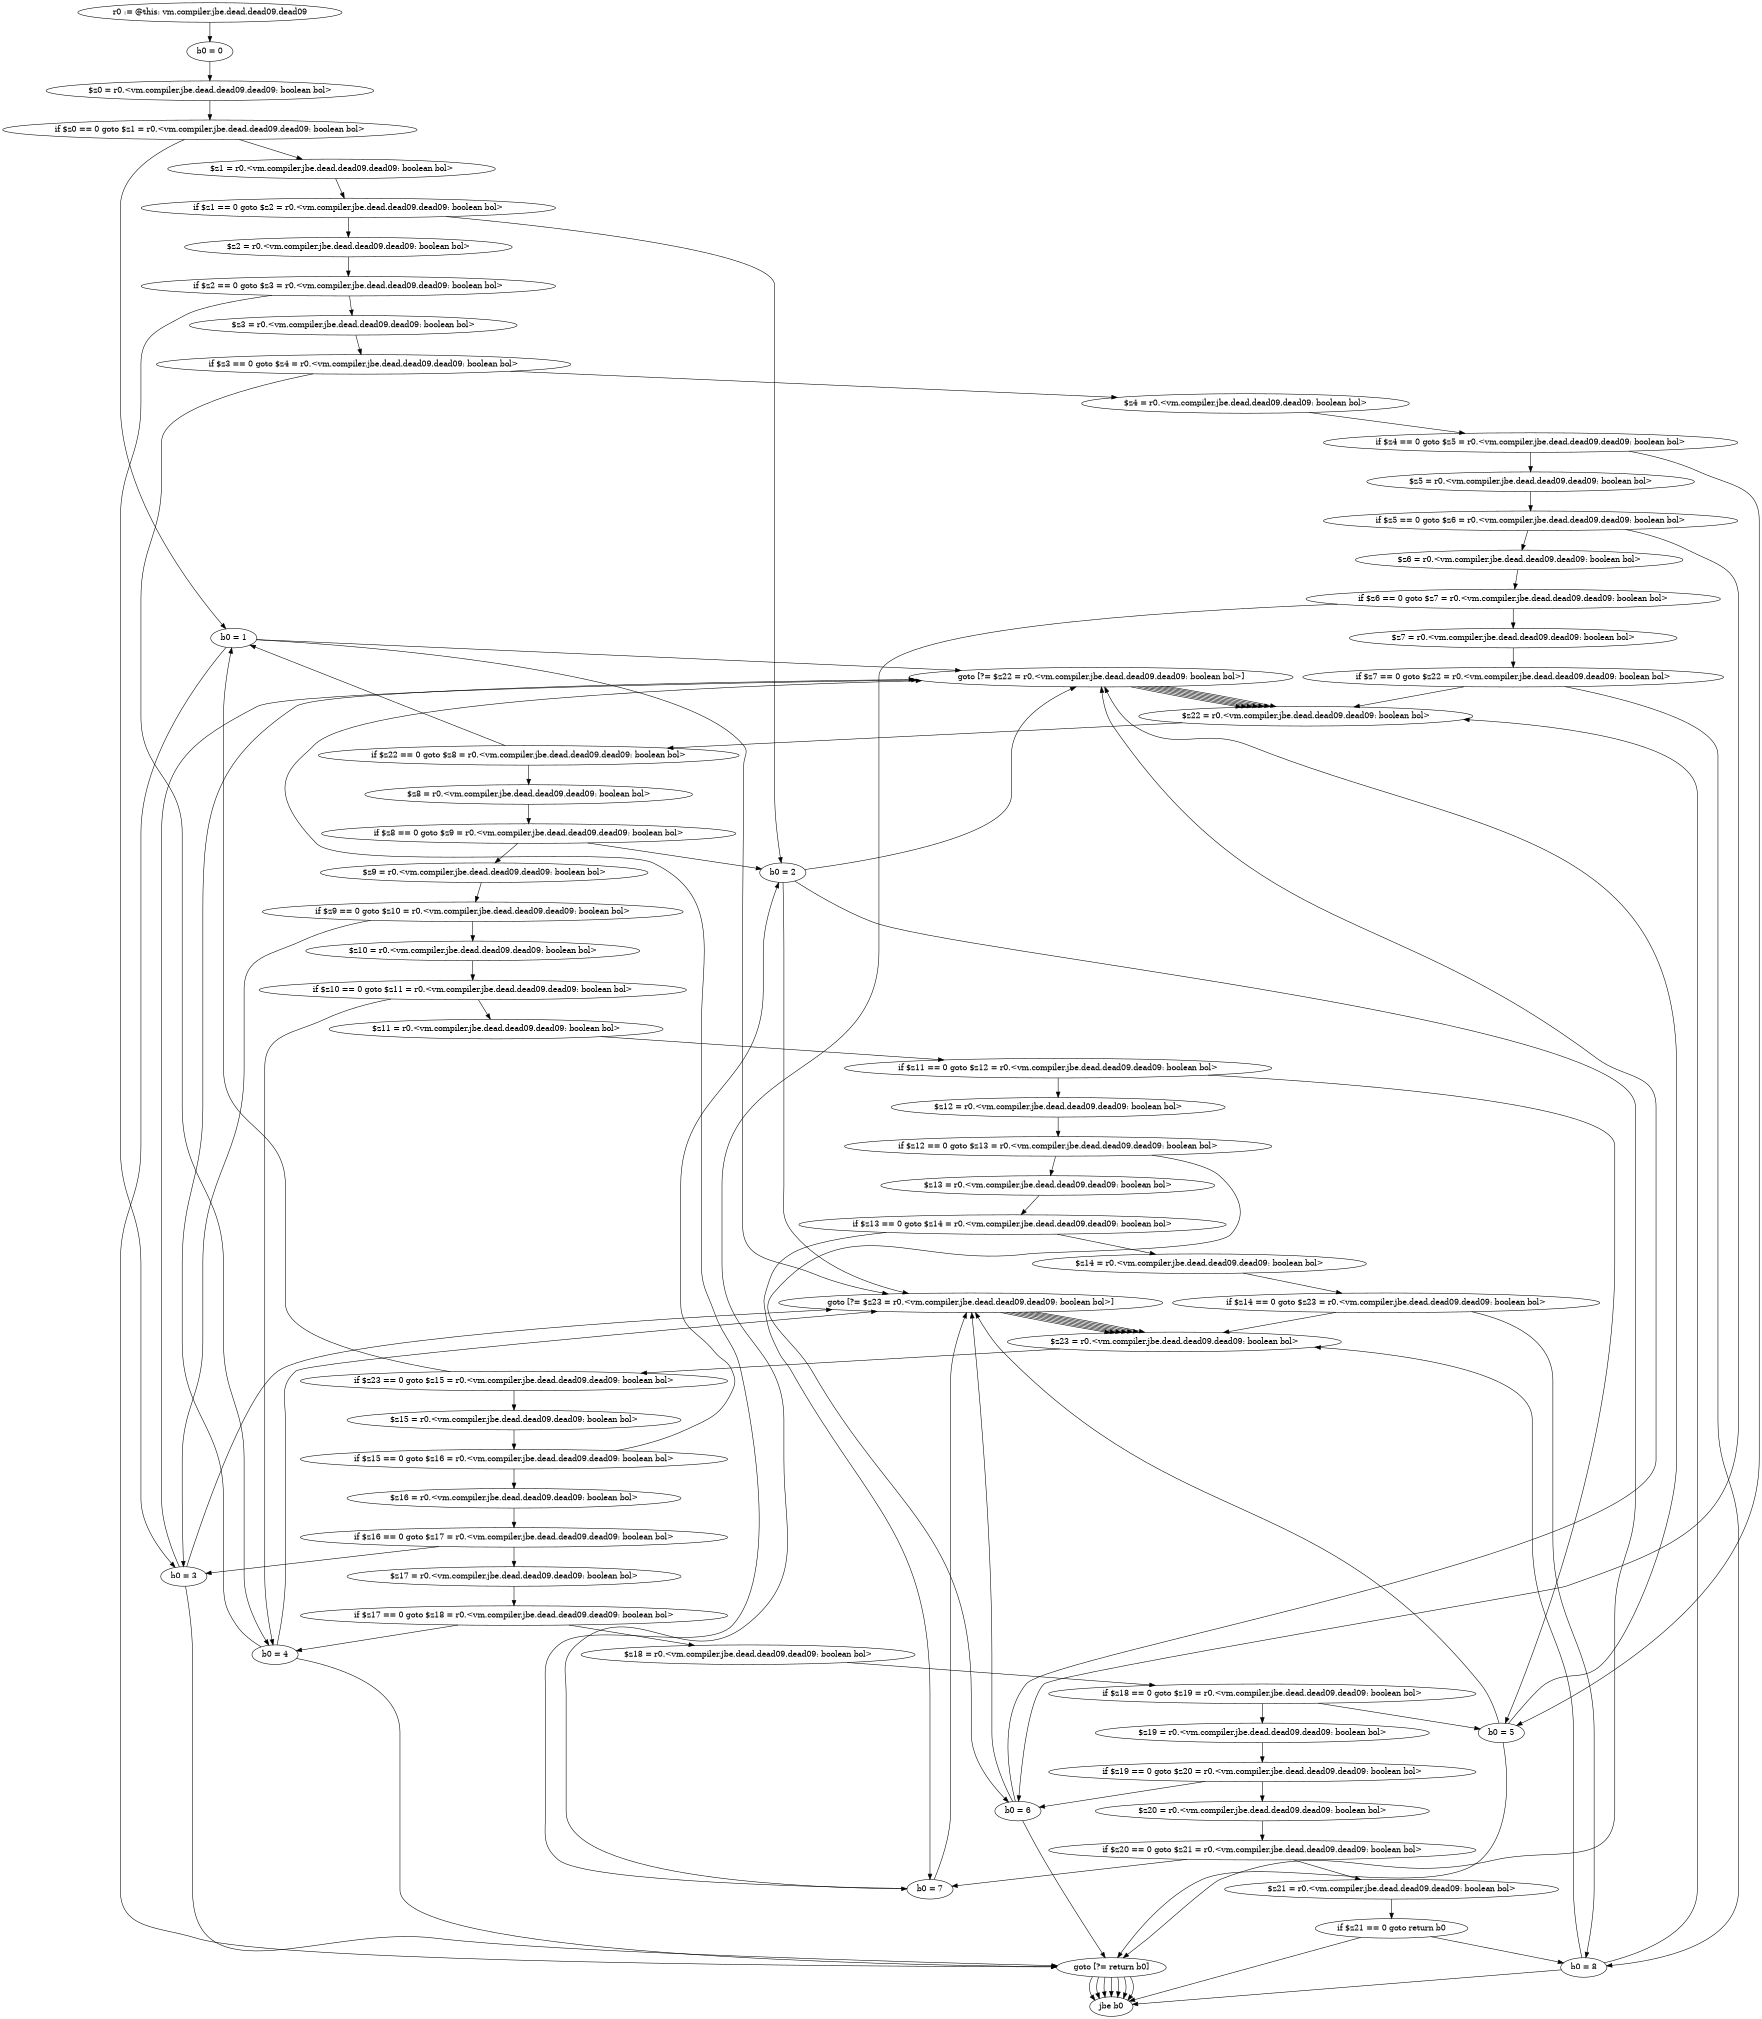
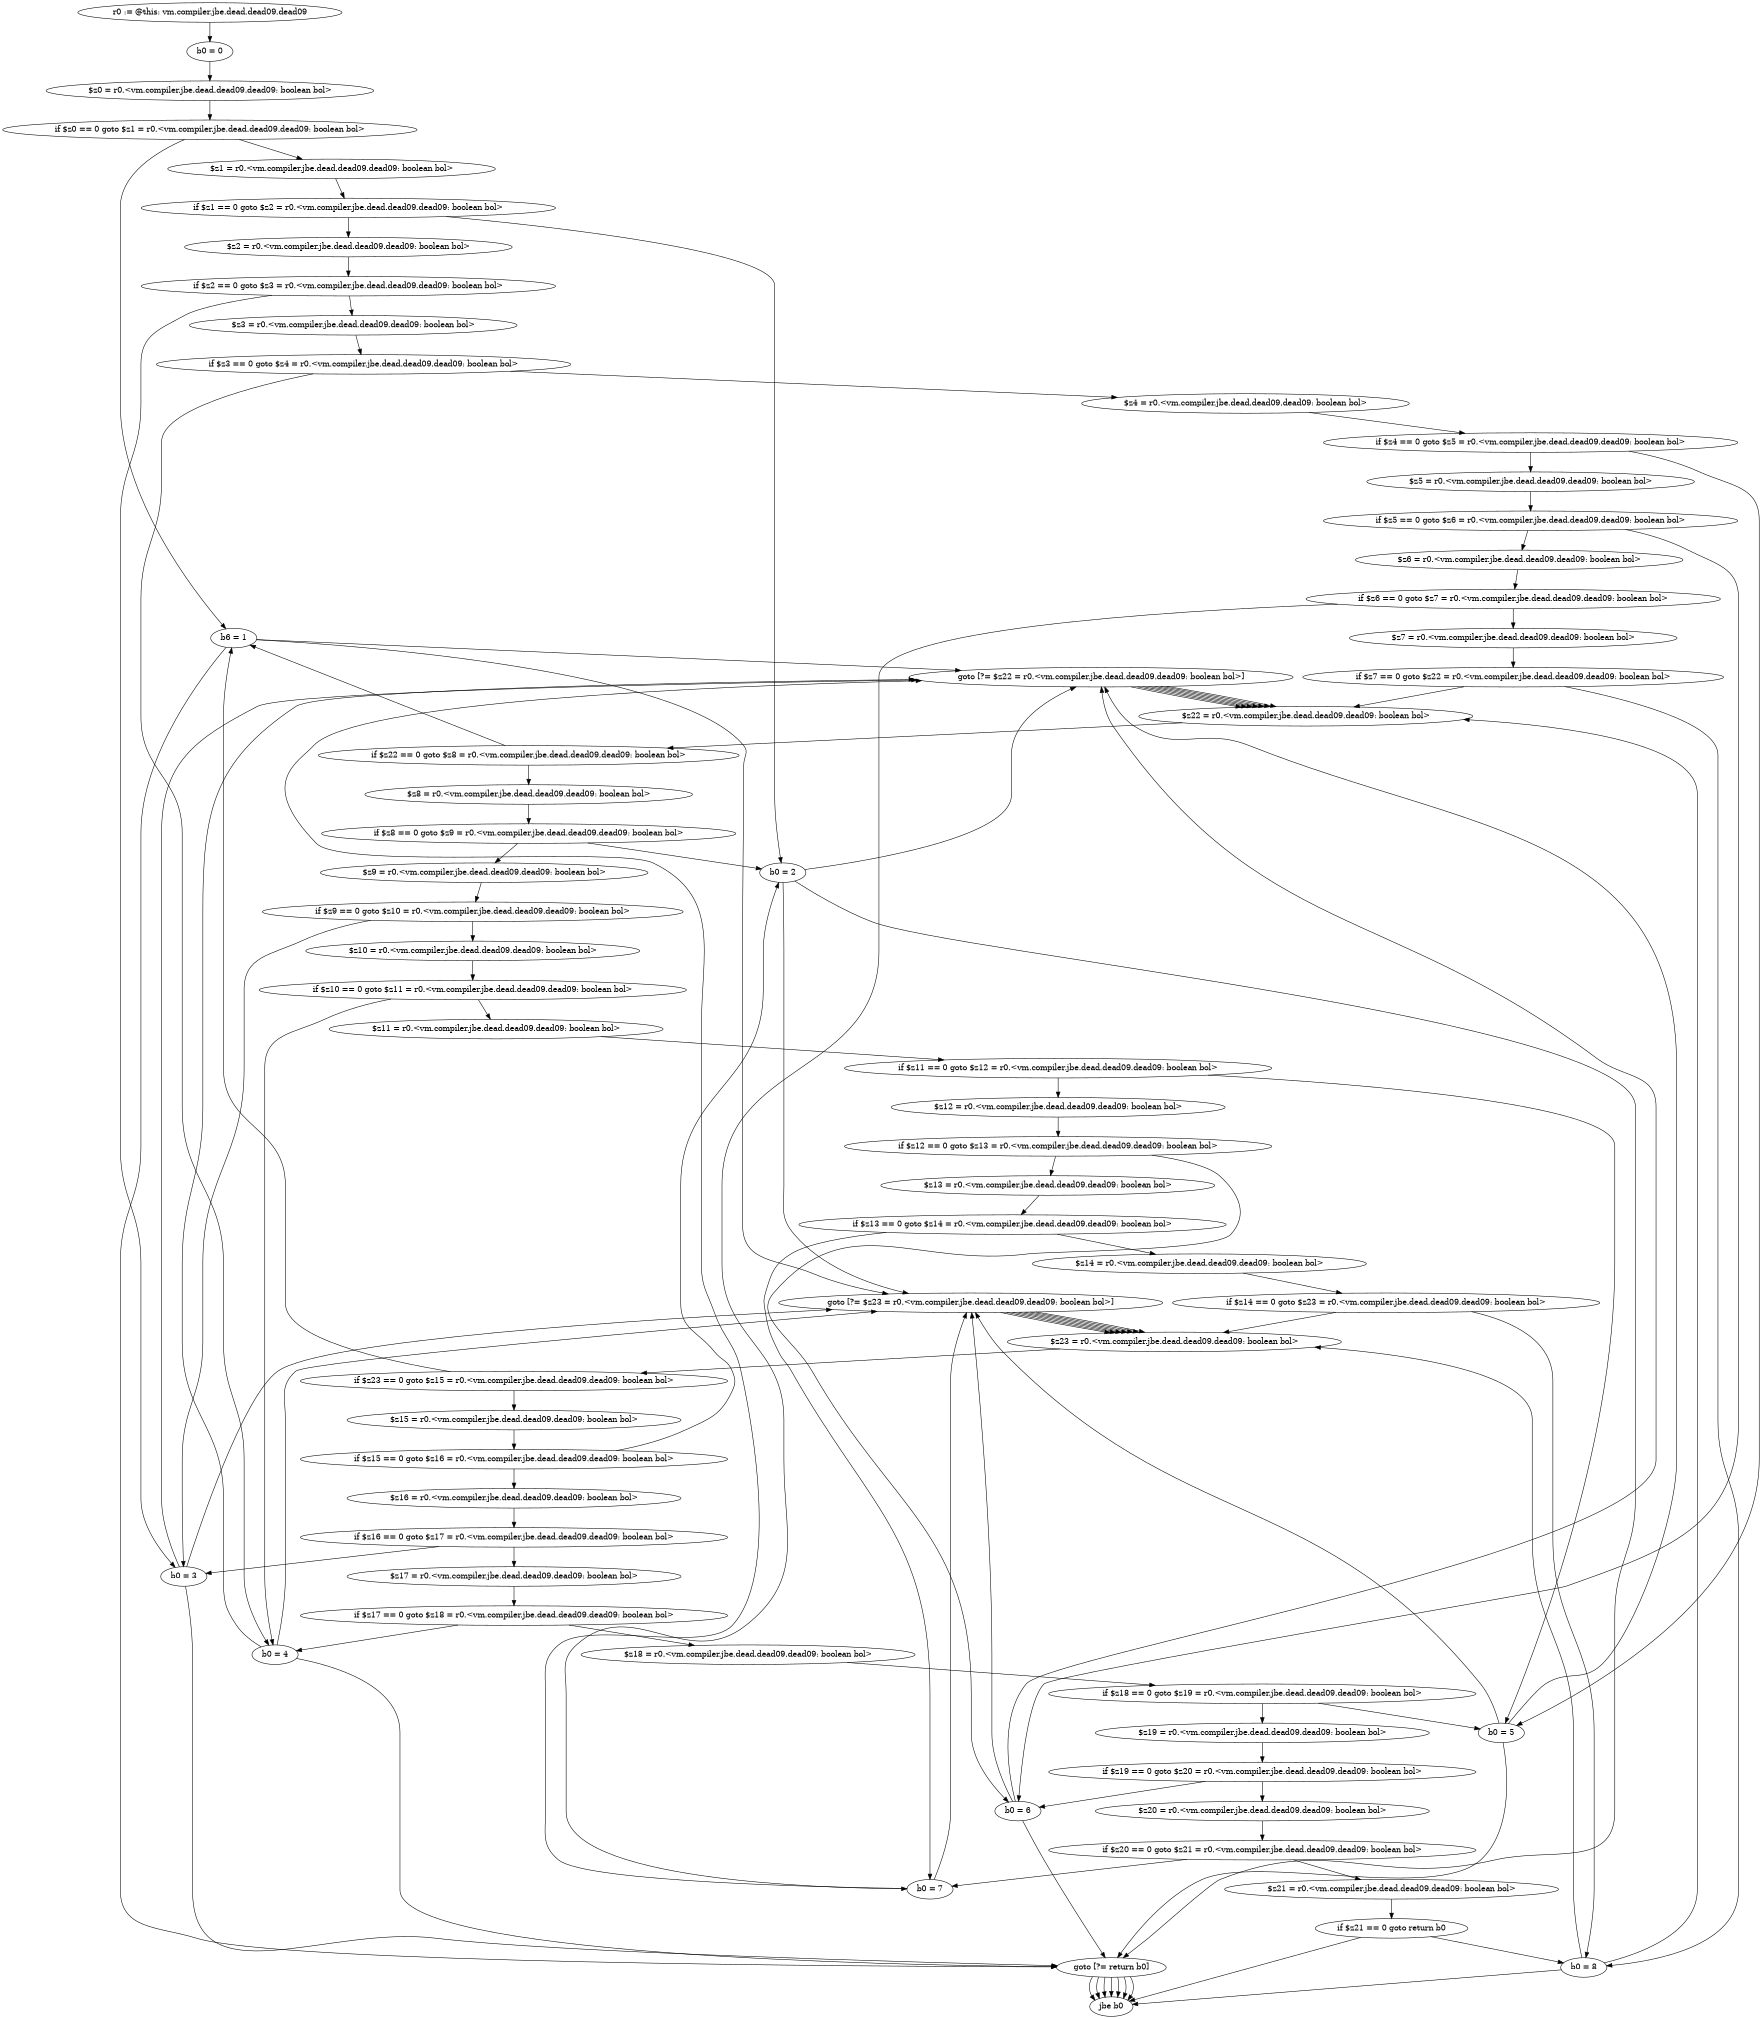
(234, 638) -> (234, 638)
